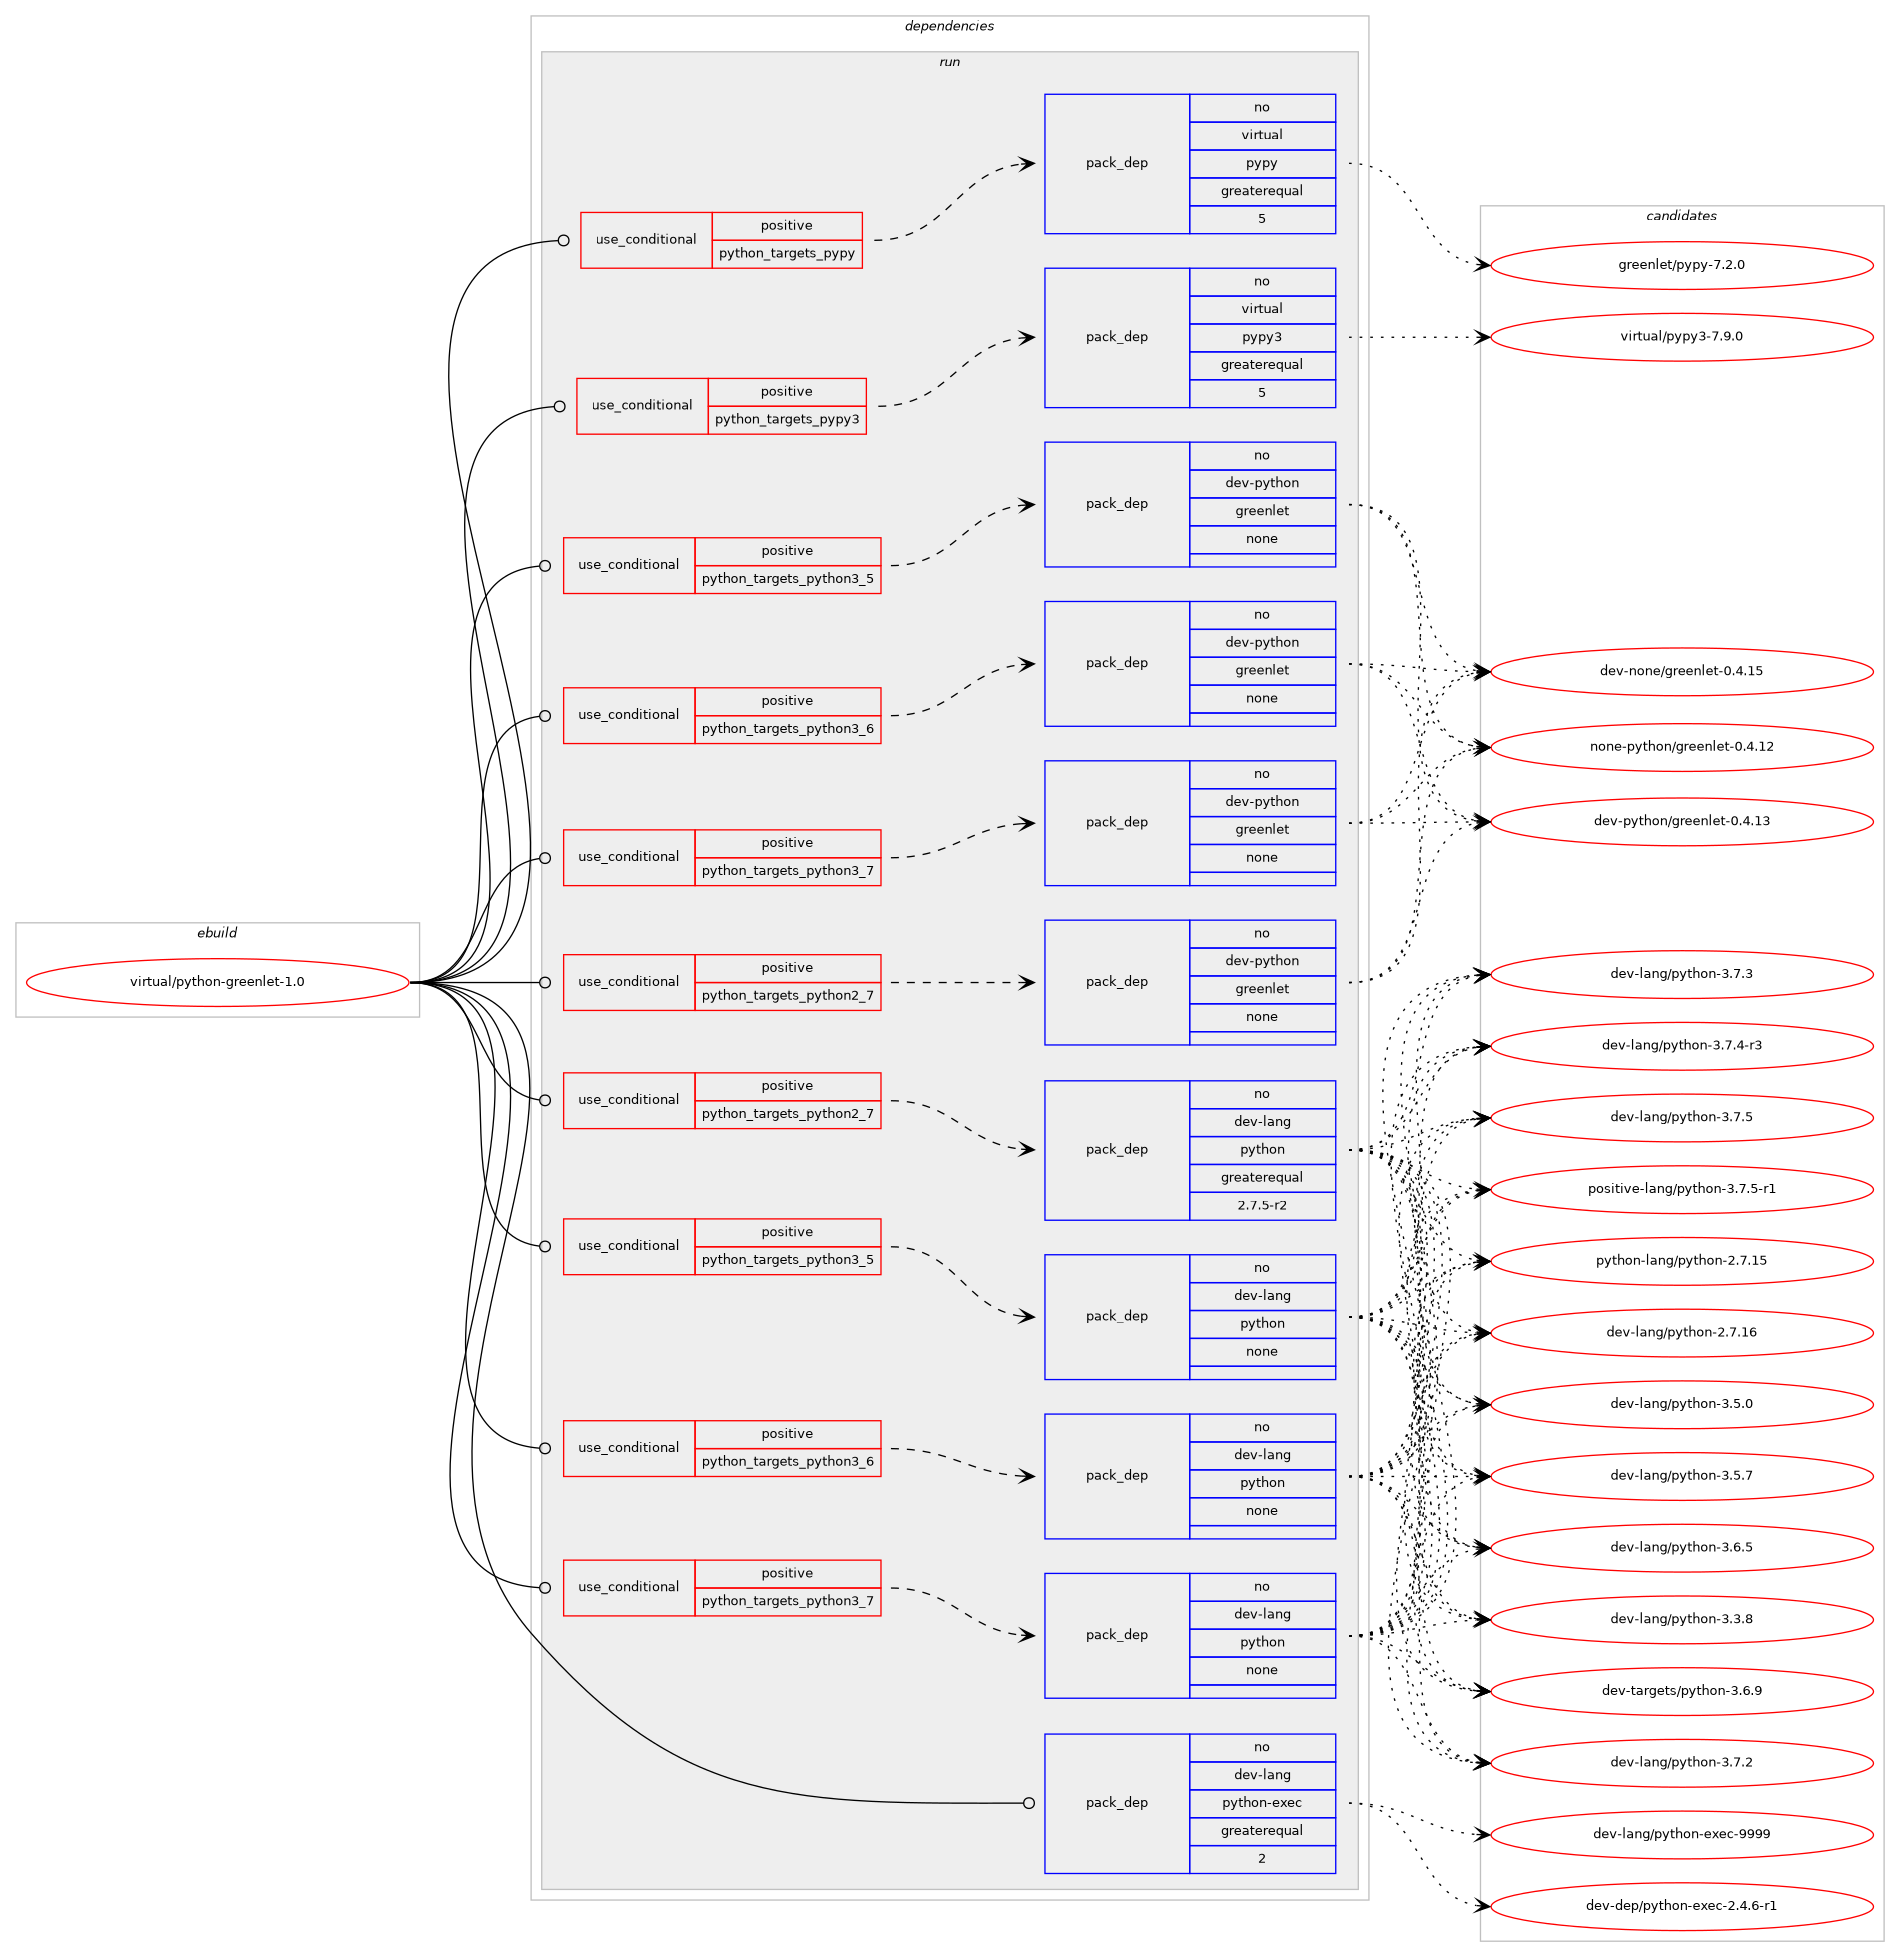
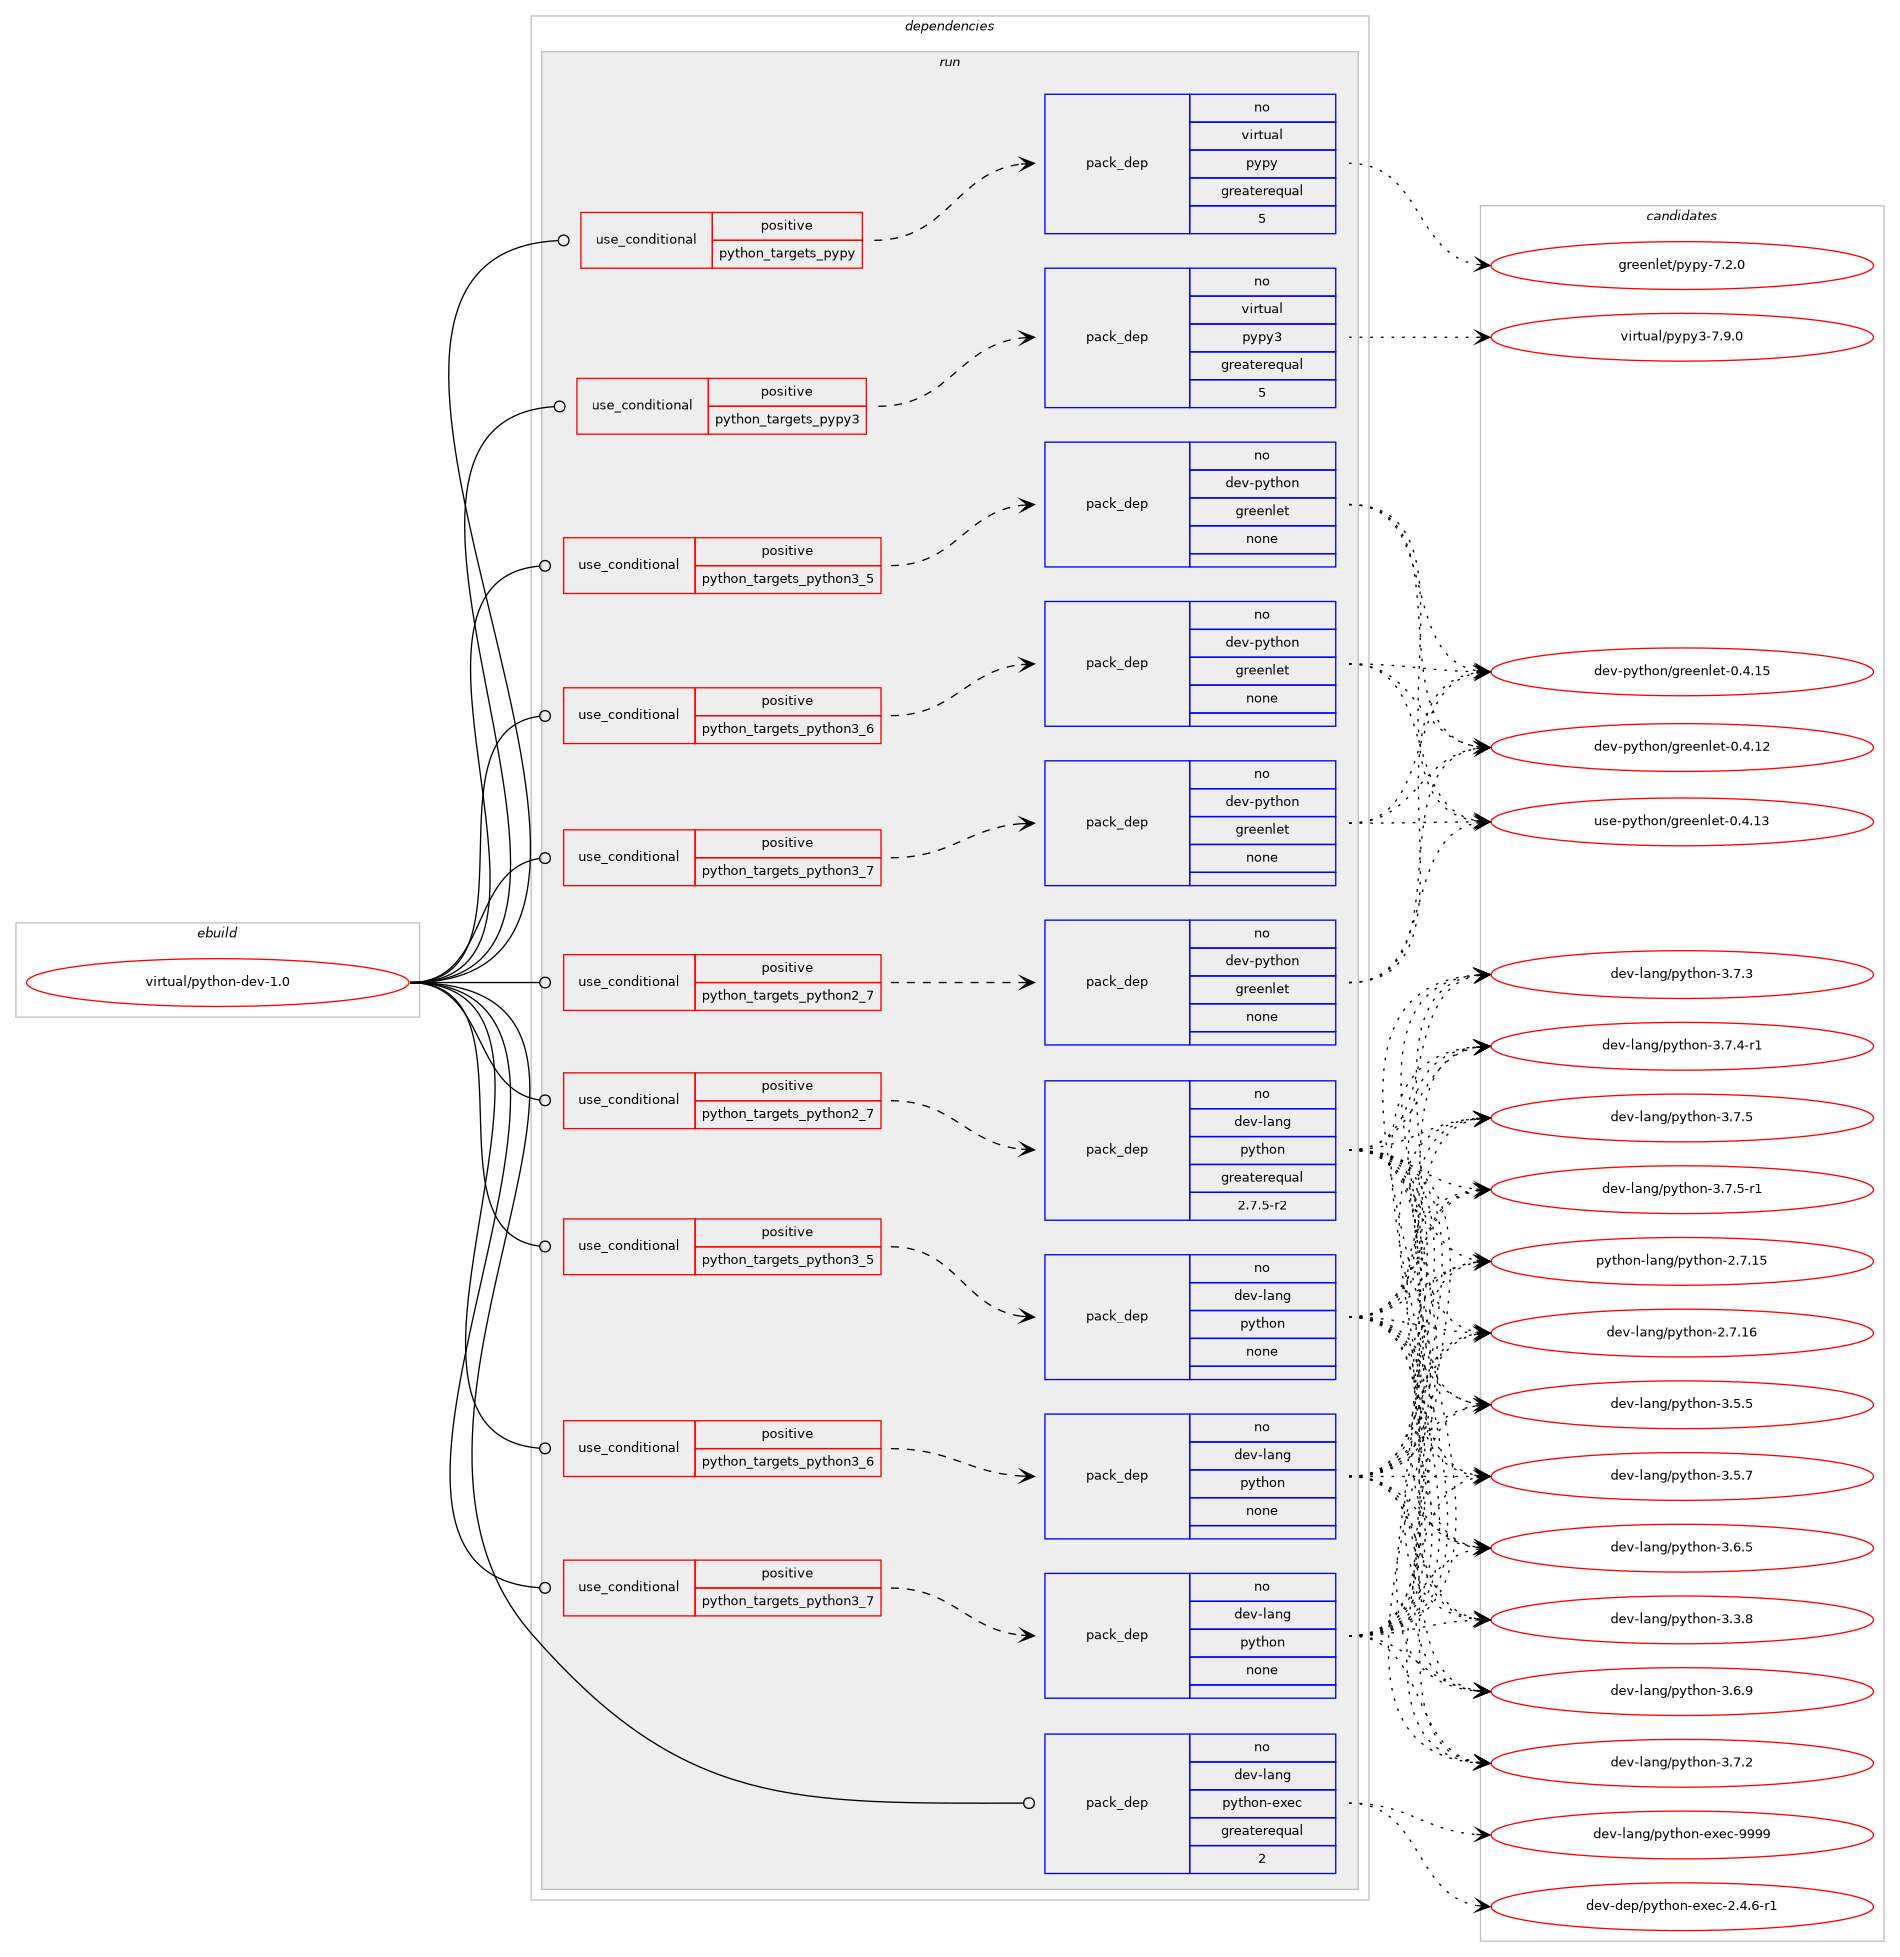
(1682, 672) -> (1682, 672)
(1682, 748) -> (1682, 748)
(1682, 822) -> (1682, 822)
(218, 983) -> (218, 983)
(1682, 1046) -> (1682, 1046)
(1682, 1190) -> (1682, 1190)
(1682, 1405) -> (1682, 1405)
(1682, 1692) -> (1682, 1692)
